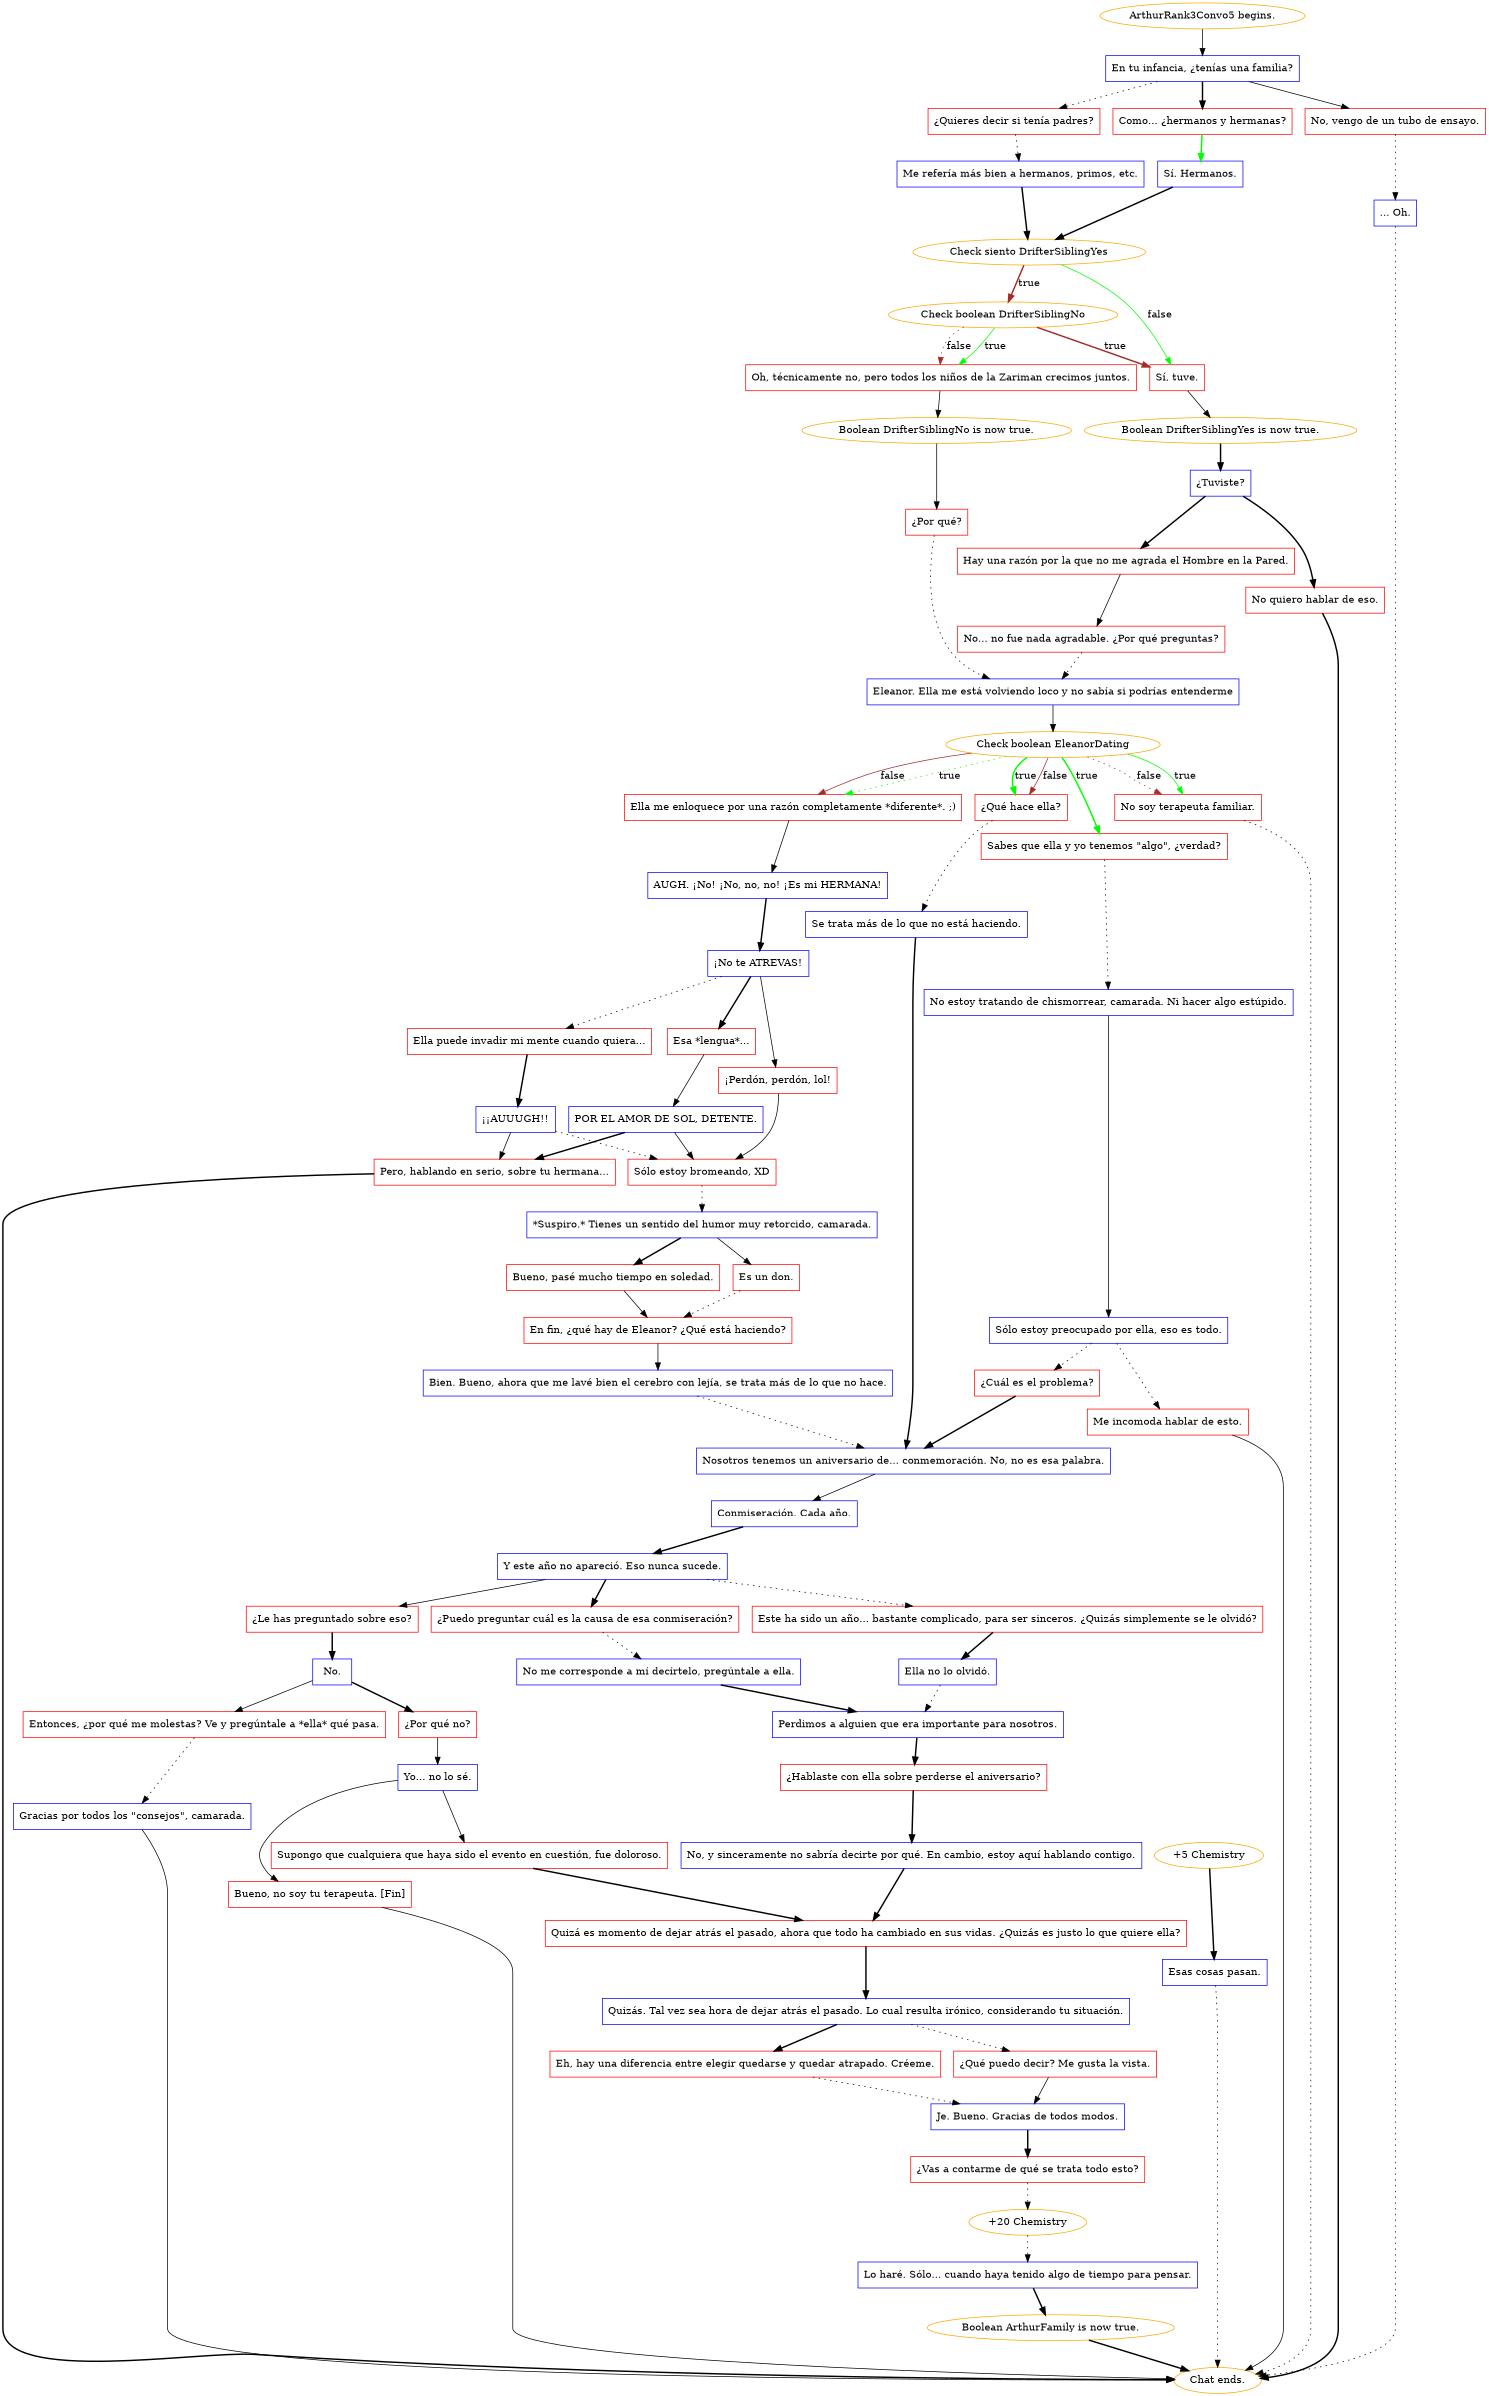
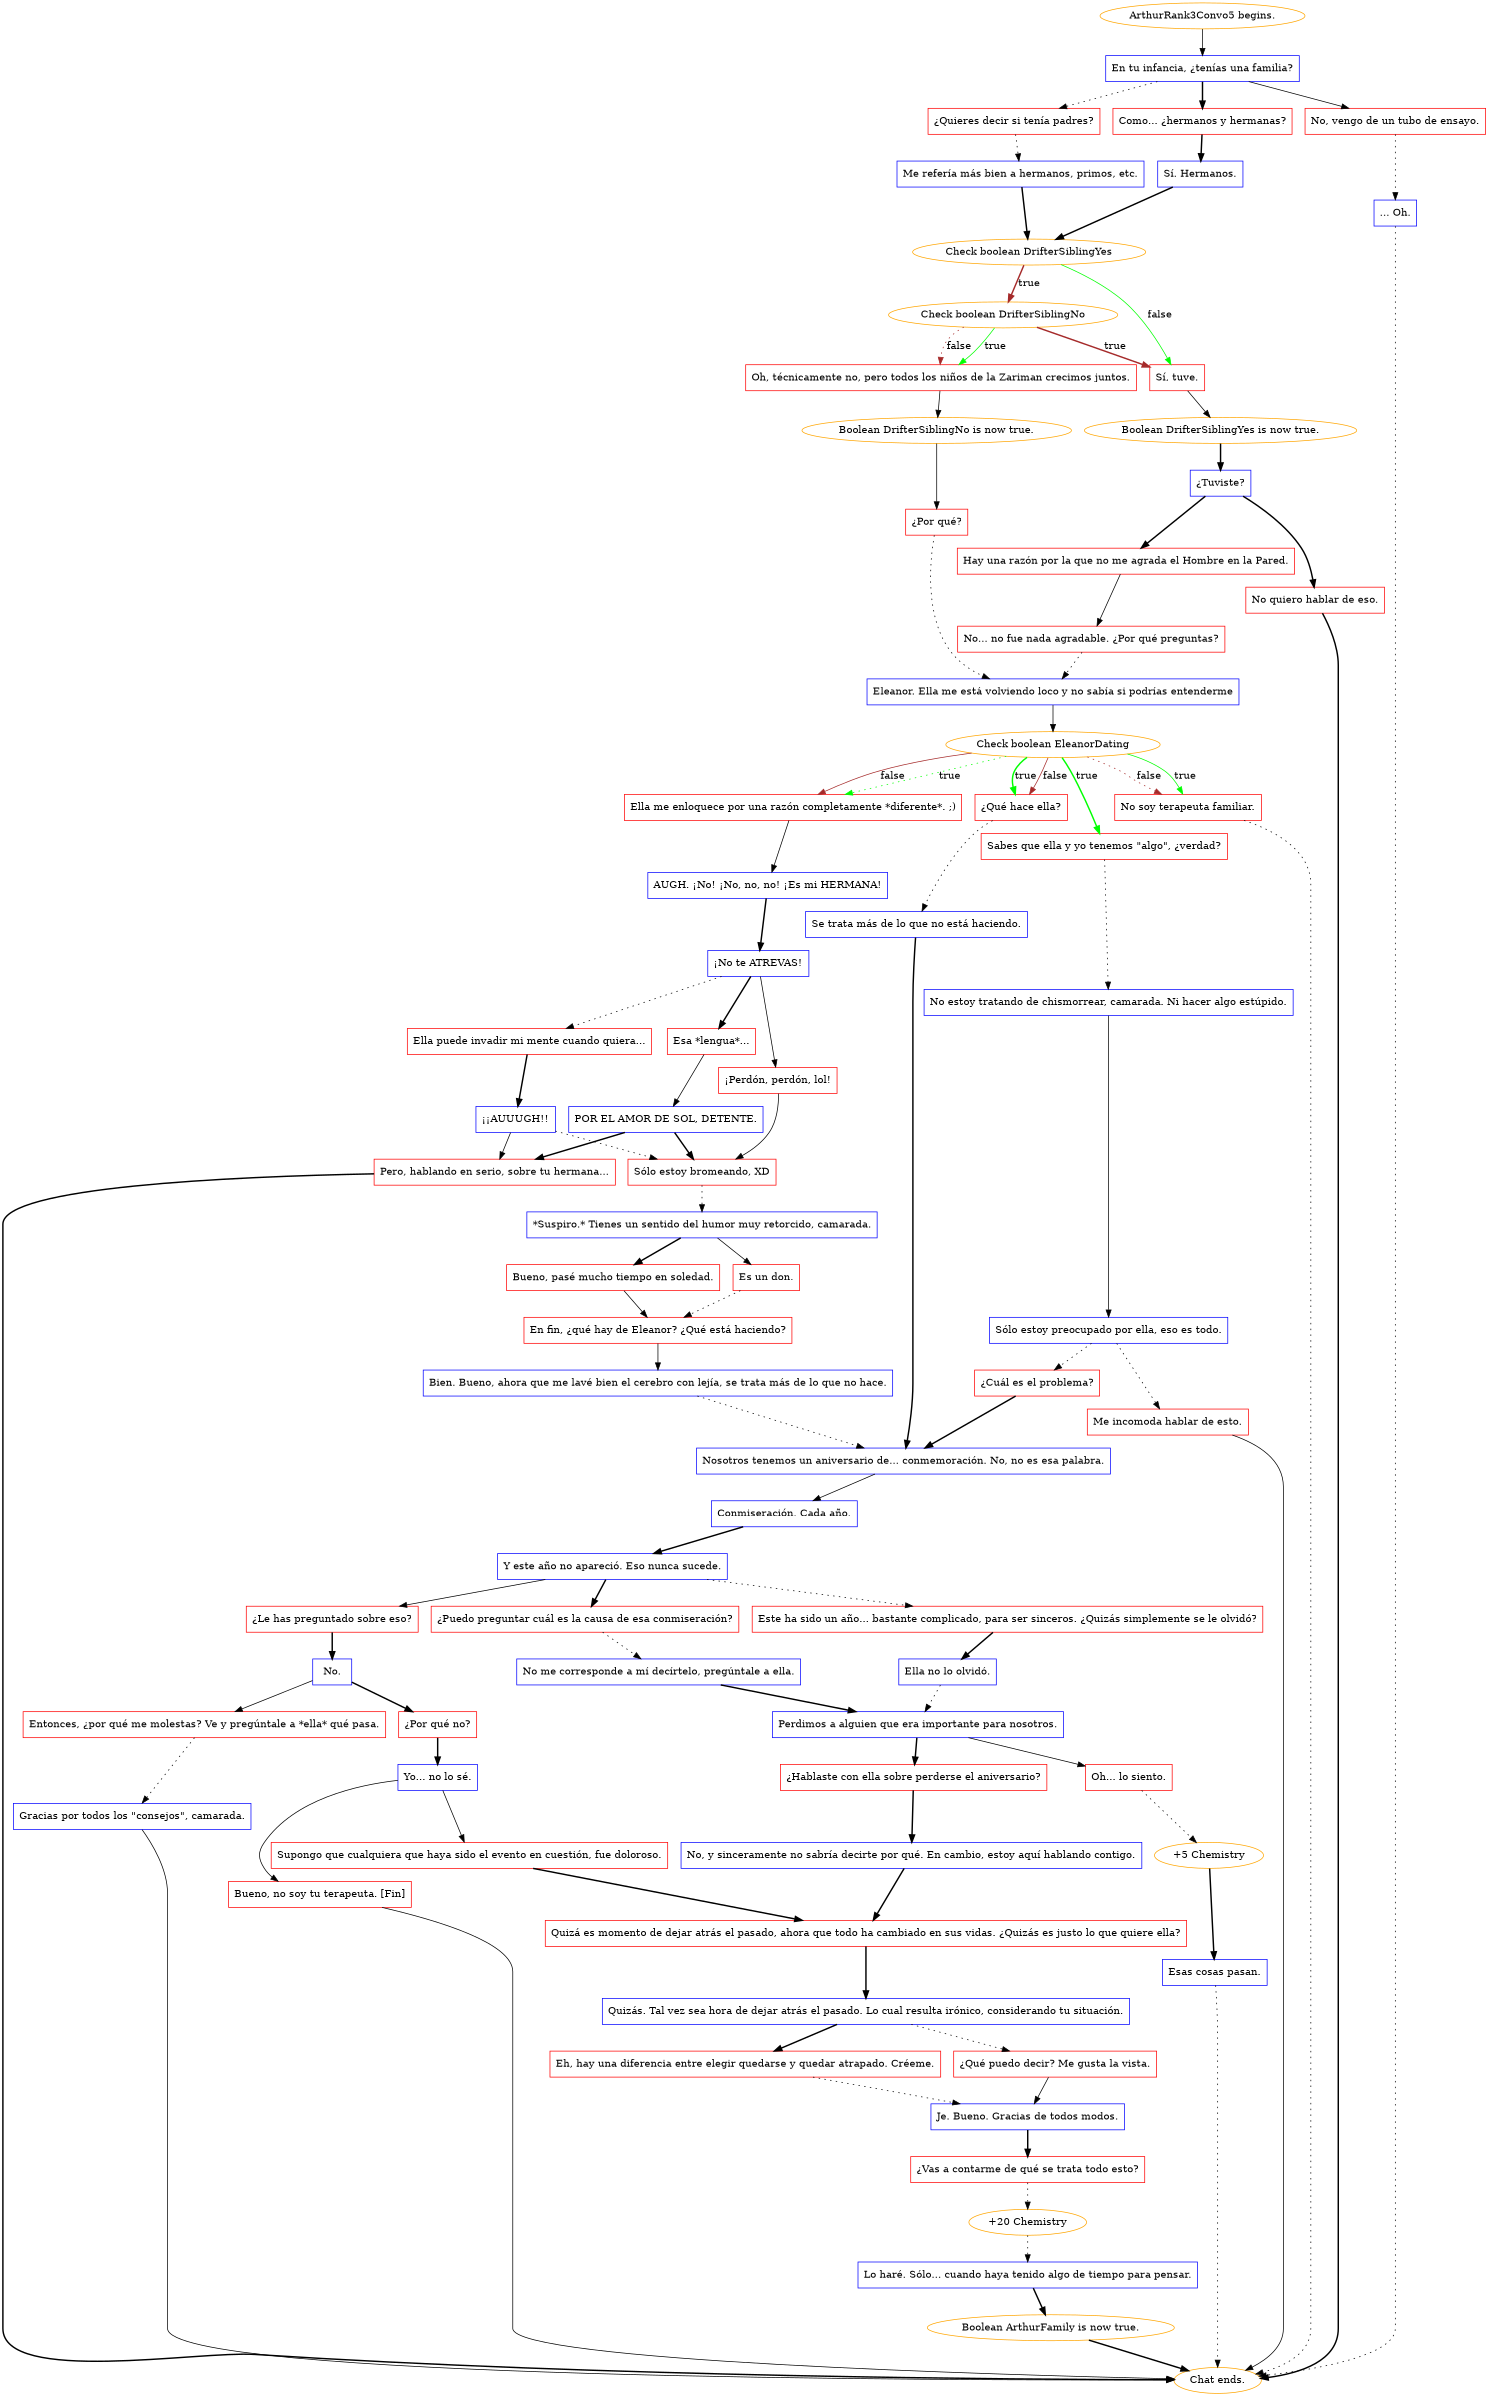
(1202, 144) -> (1202, 144)
(1029, 252) -> (1029, 252)
(682, 1143) -> (682, 1143)
(438, 1747) -> (438, 1747)
none -> (1129, 1777)
